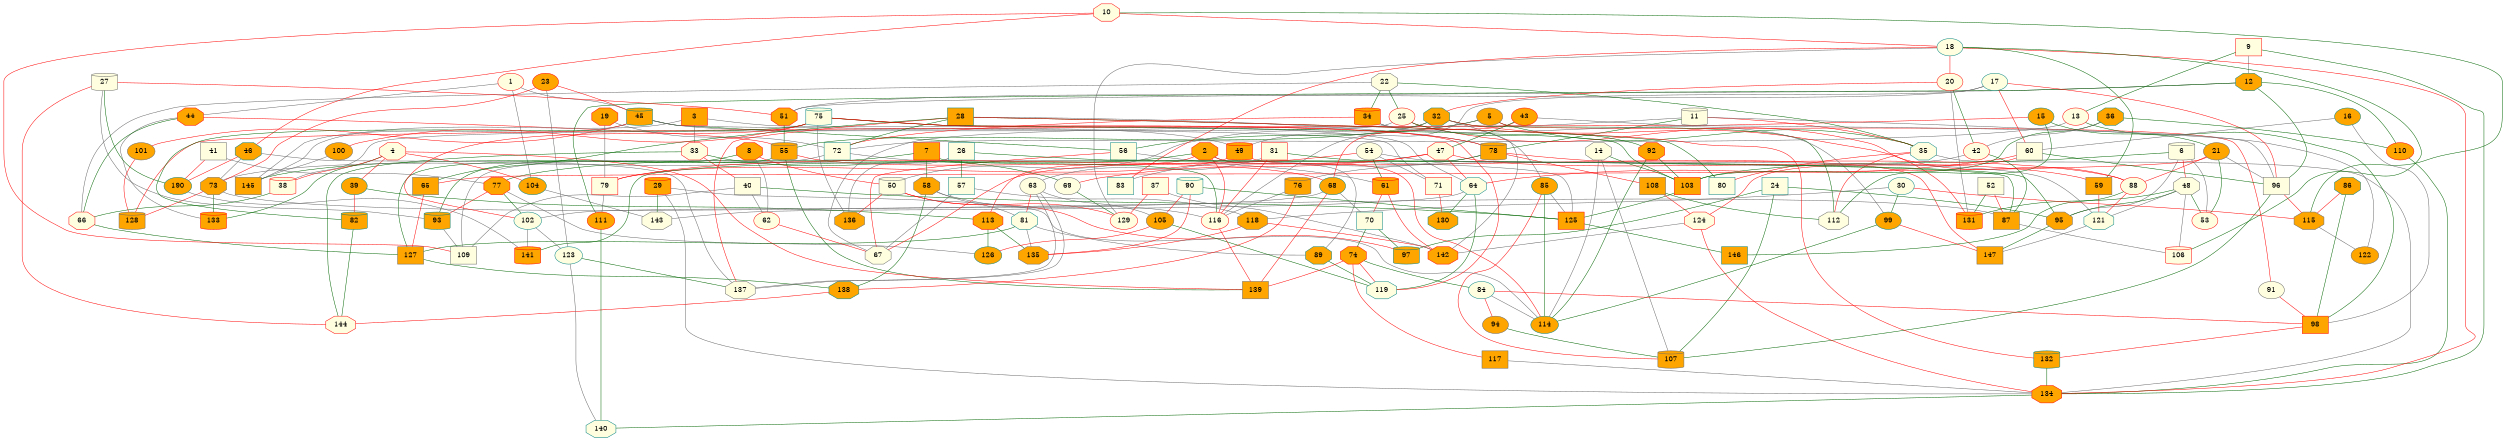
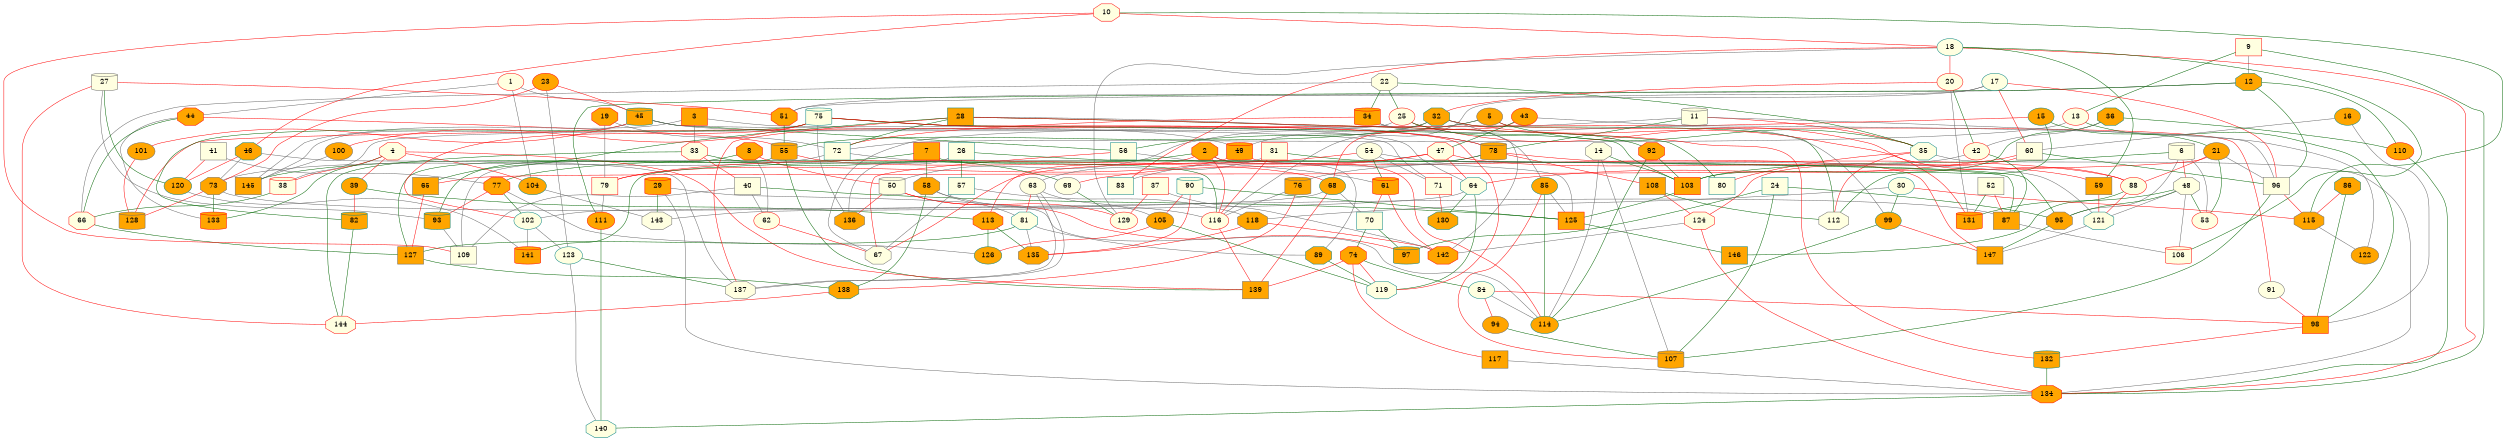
(178, 186) -> (178, 186)
